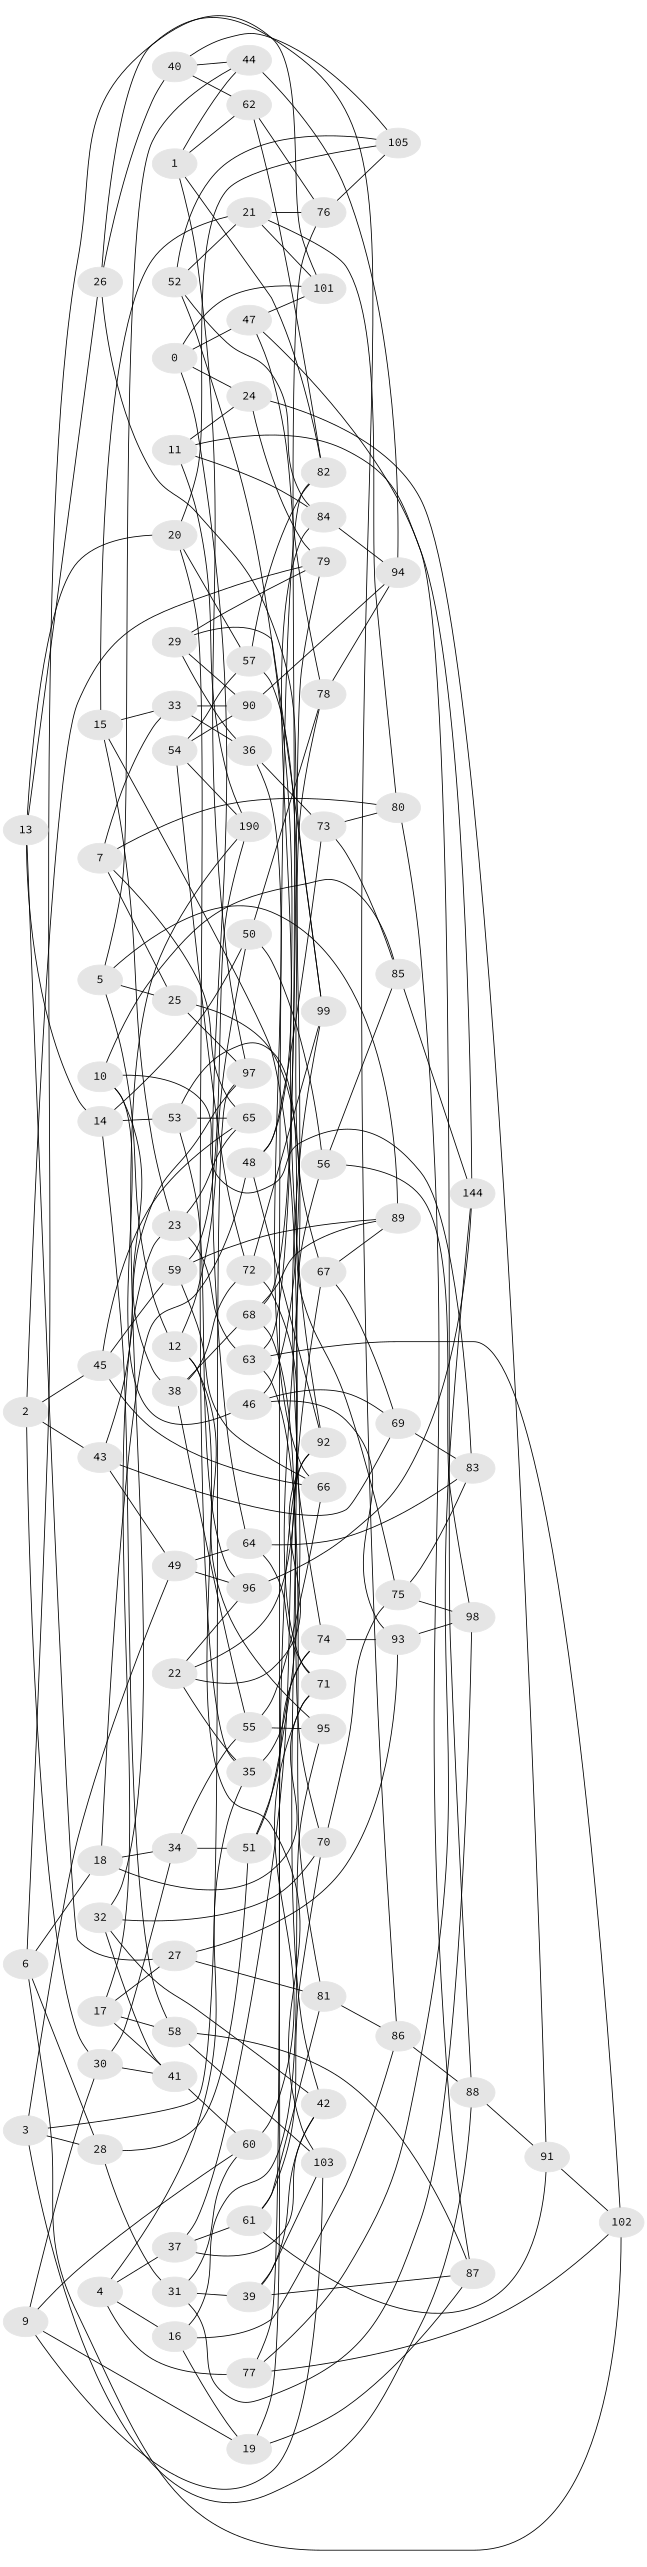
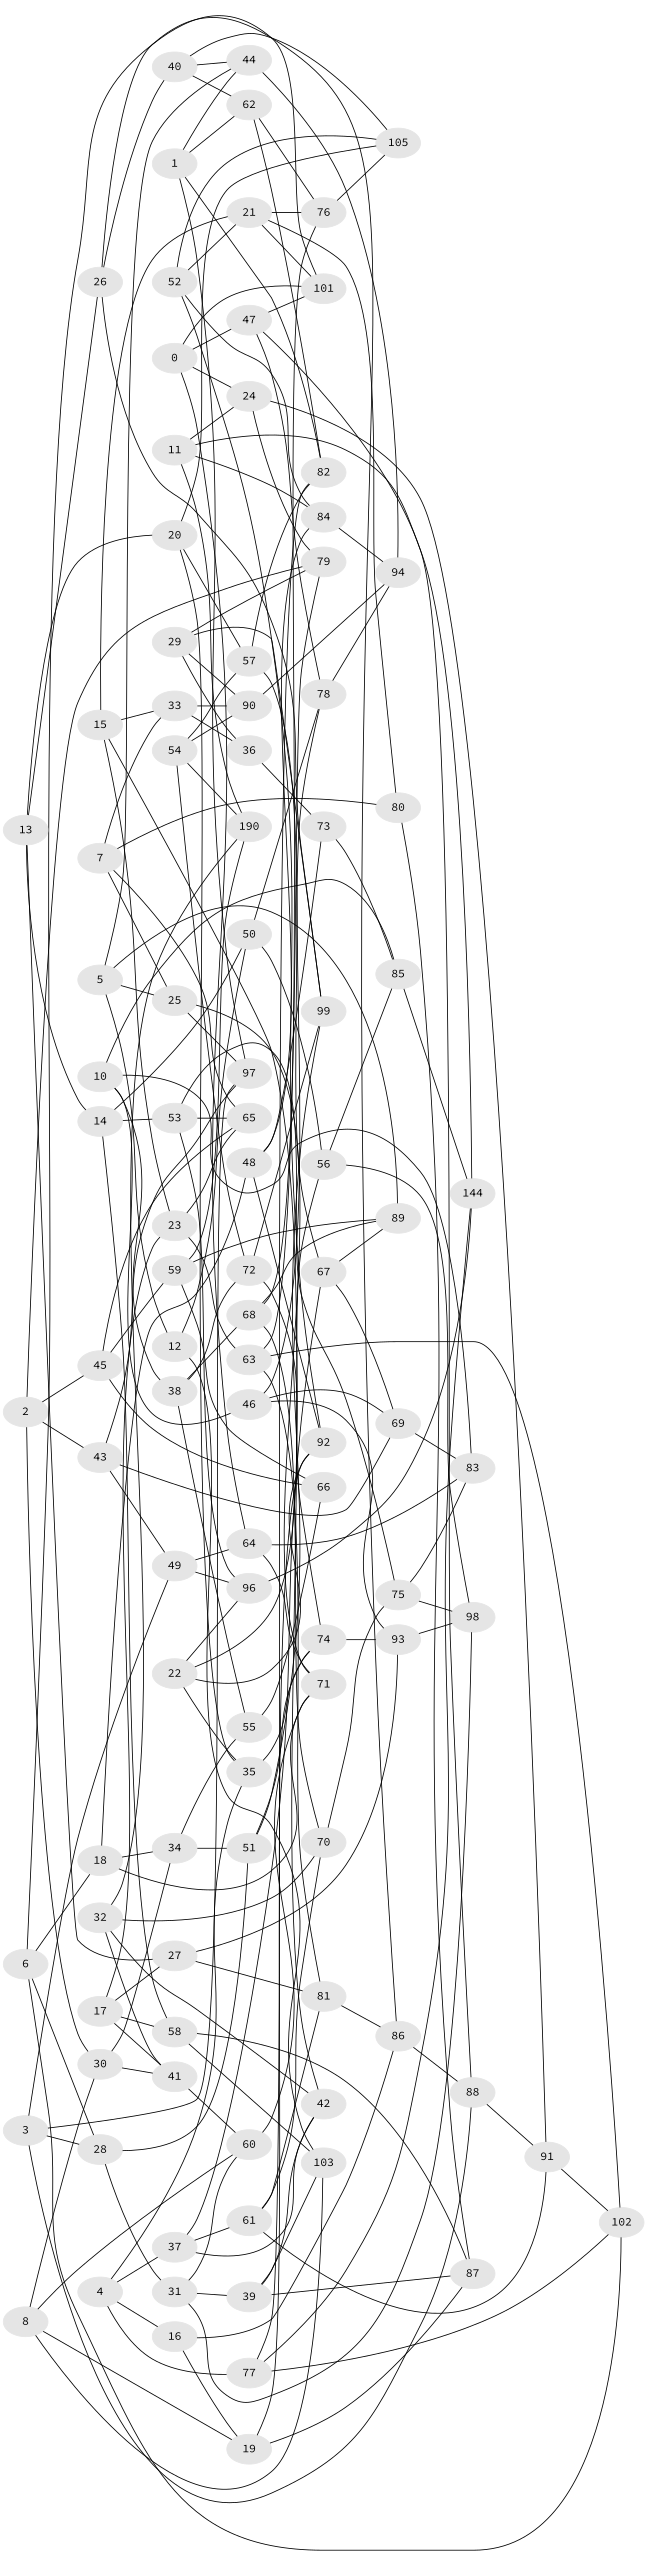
(357, 818) -> none
(277, 1121) -> none
(324, 1729) -> none
(26, 2322) -> (26, 2322)
